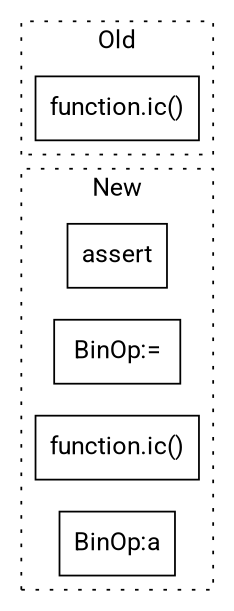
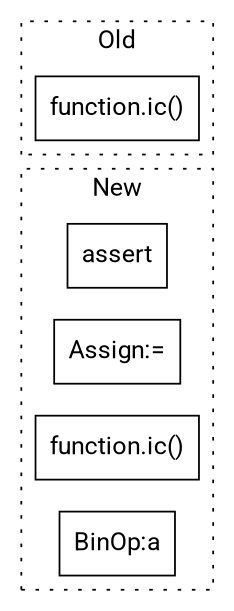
(117, 352) -> (117, 352)
